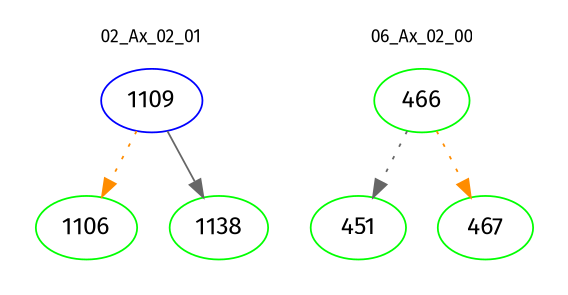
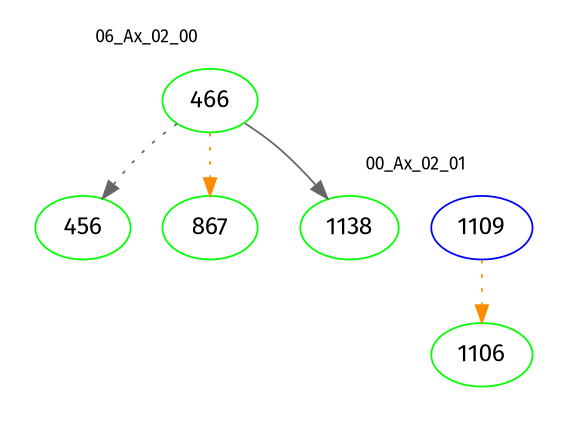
(152, 38) -> (417, 165)
(181, 156) -> (298, 166)
(358, 228) -> (83, 228)
(485, 228) -> (210, 228)
